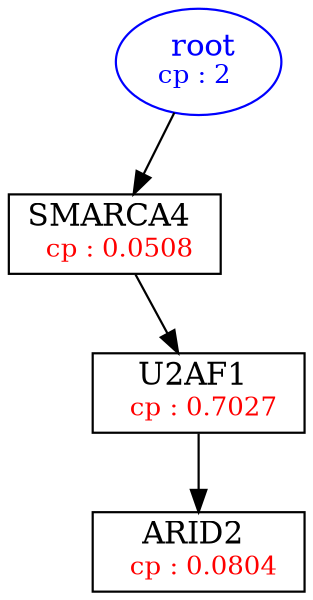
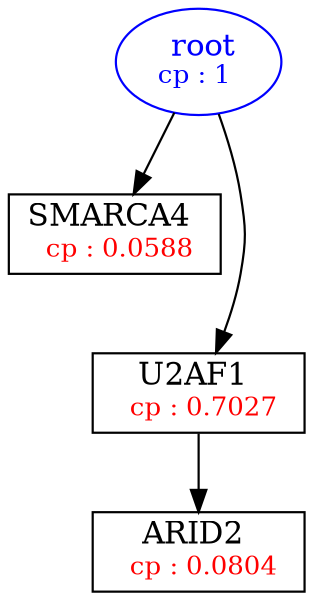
(199, 75) -> (199, 75)
(120, 249) -> (120, 249)
(151, 304) -> (244, 223)
